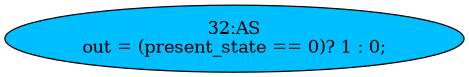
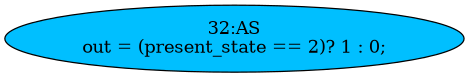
(234, 39) -> (234, 39)
